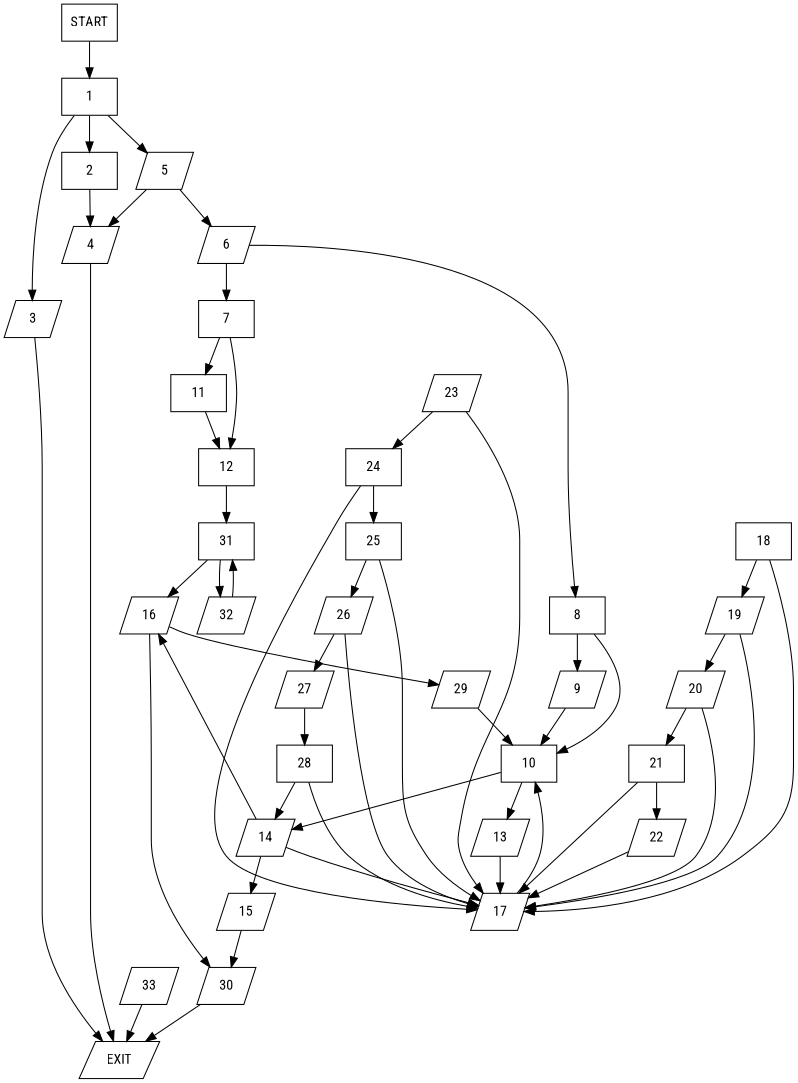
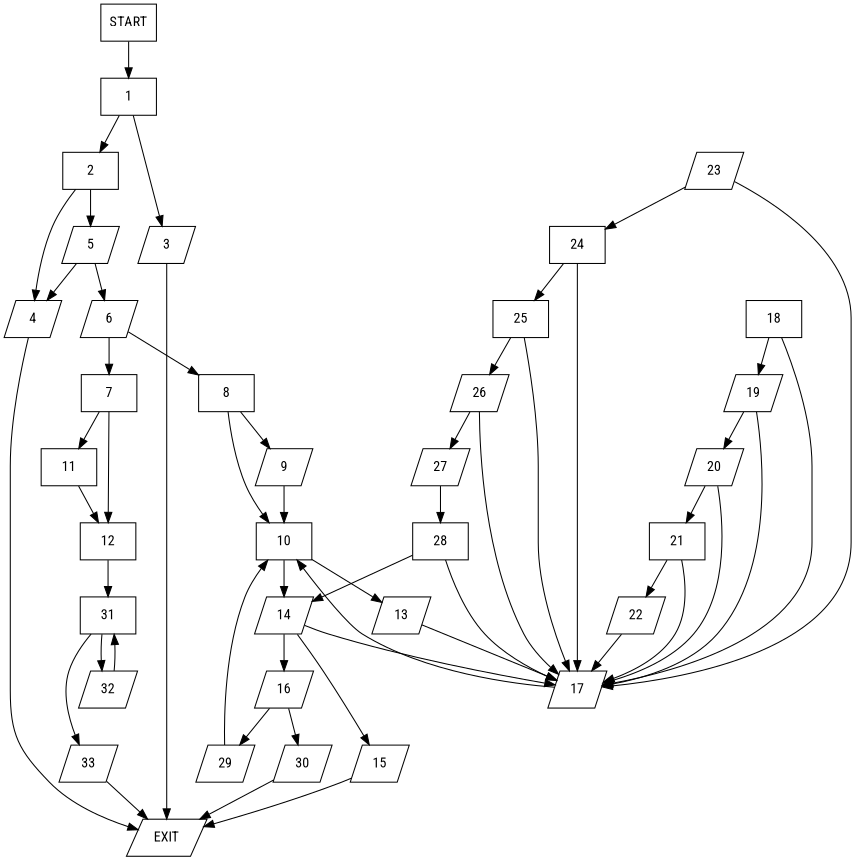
(124, 131) -> (91, 203)
(192, 575) -> (67, 682)
(238, 944) -> (283, 803)
